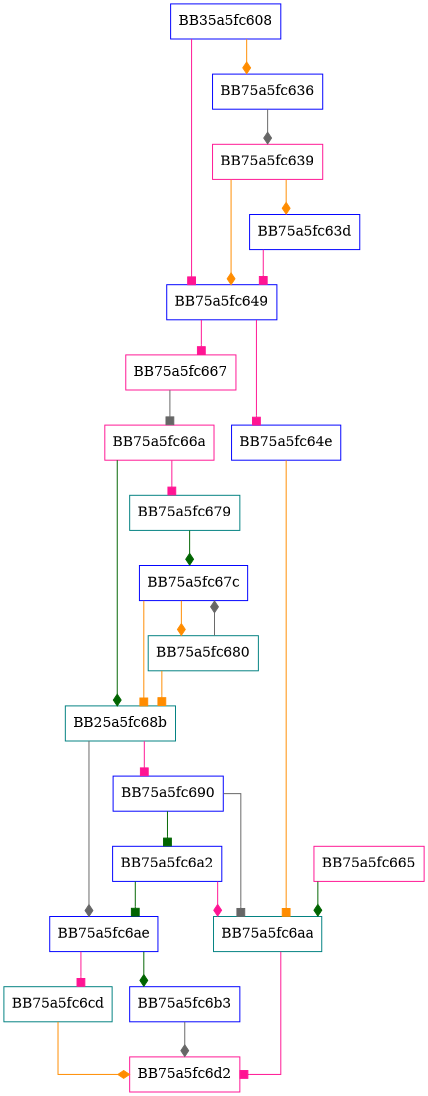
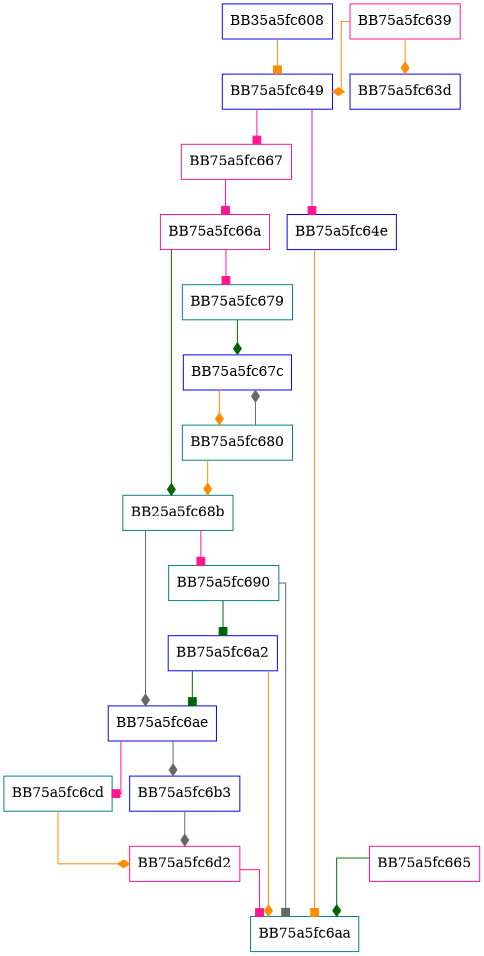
(268, 92) -> none
(192, 157) -> (277, 52)
(263, 262) -> none
(170, 403) -> (225, 192)
(144, 648) -> none
(162, 683) -> (208, 472)
(168, 794) -> (224, 583)
(218, 893) -> (268, 788)
(144, 963) -> (173, 753)
(281, 1029) -> (260, 878)
